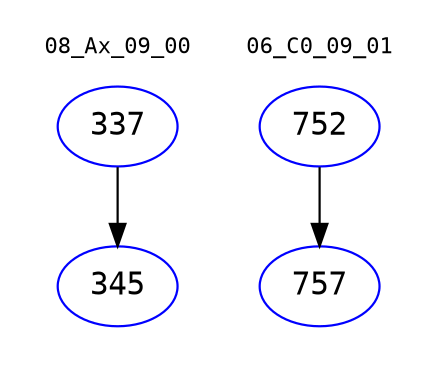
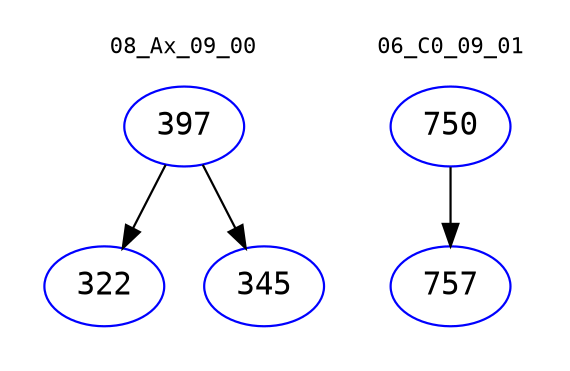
(118, 127) -> (184, 127)
(320, 127) -> (451, 127)
none -> (104, 286)
